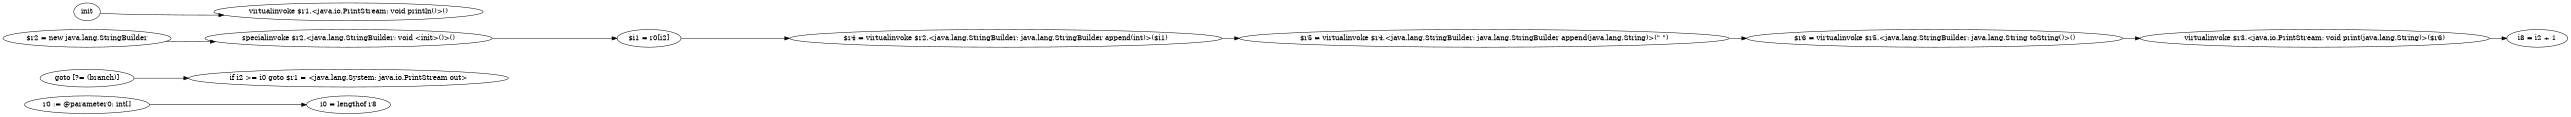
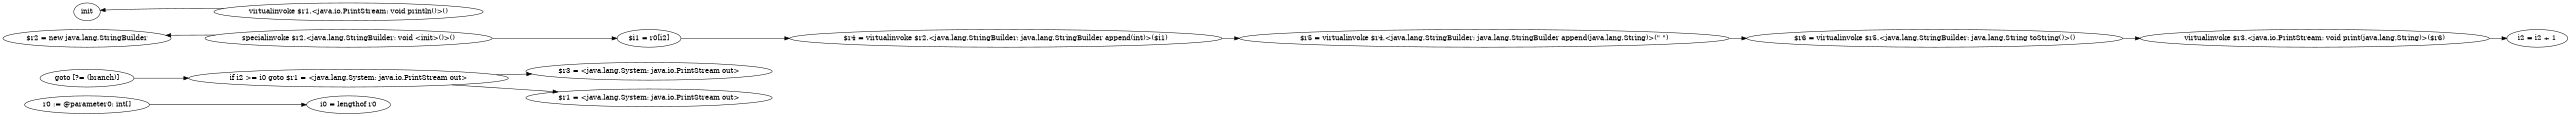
(160, 15) -> (164, 9)
(2537, 38) -> (2537, 38)
(188, 42) -> (193, 35)
none -> (649, 71)
none -> (649, 98)
(349, 105) -> (349, 105)
